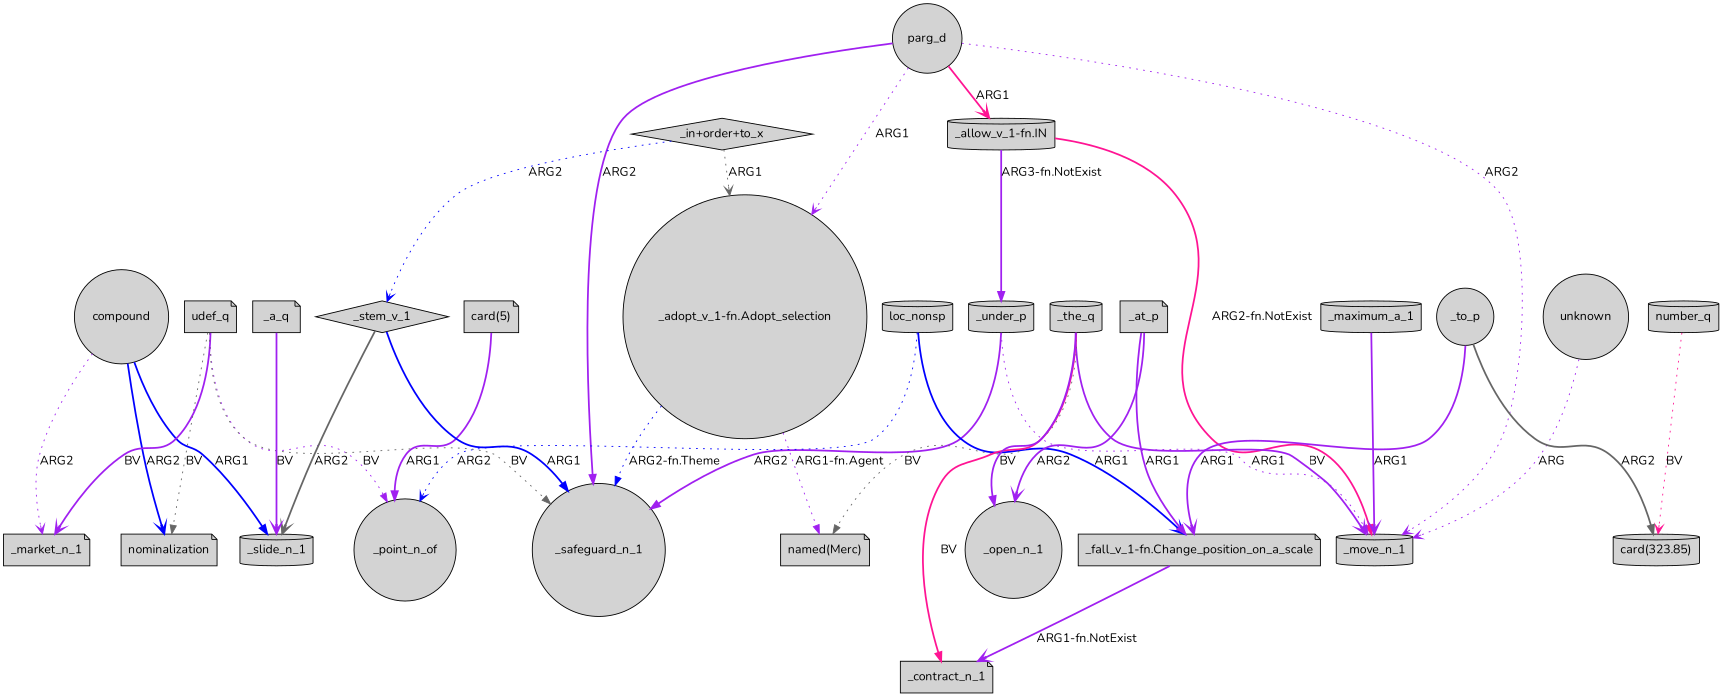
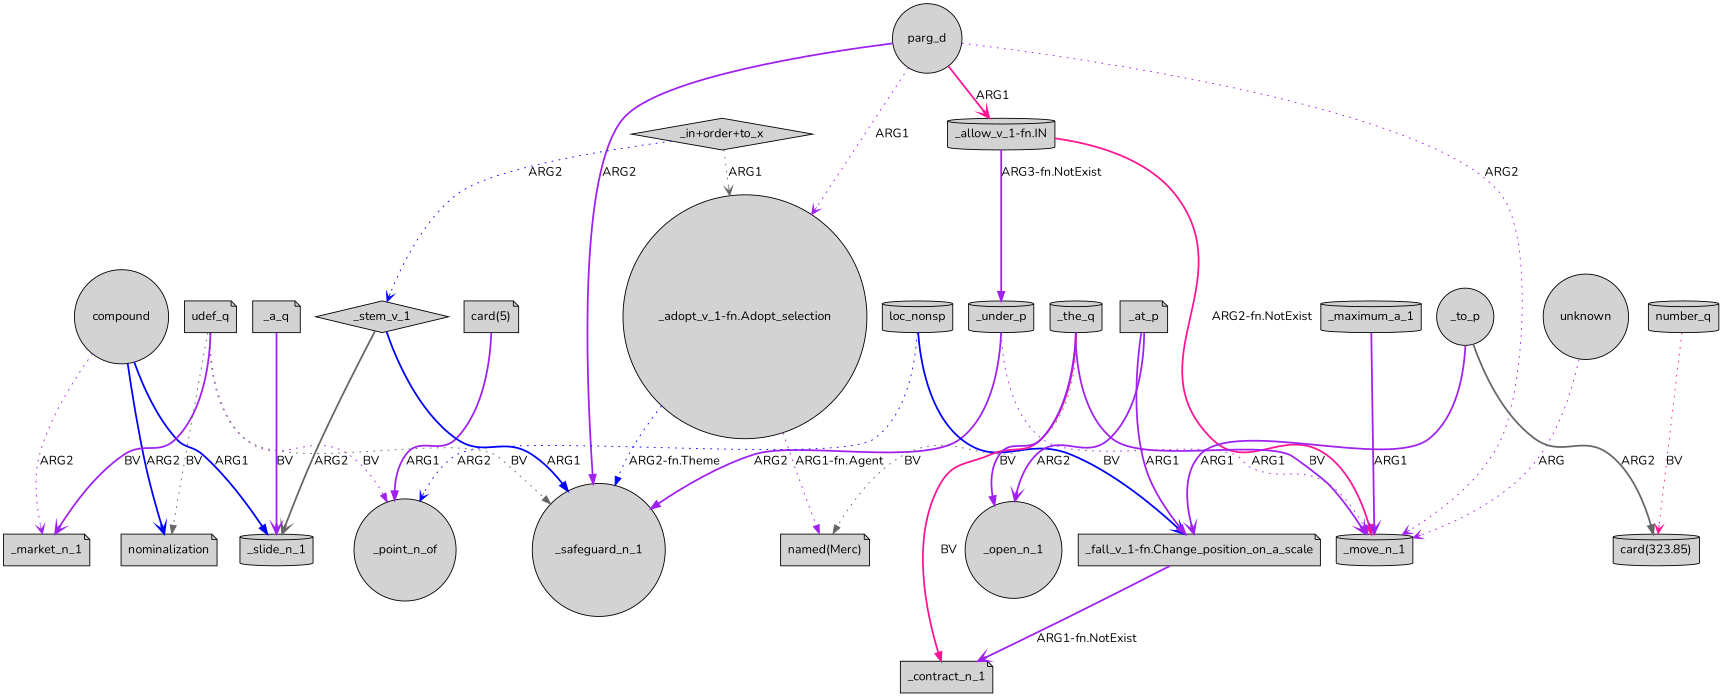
(1112, 461) -> (1112, 461)
